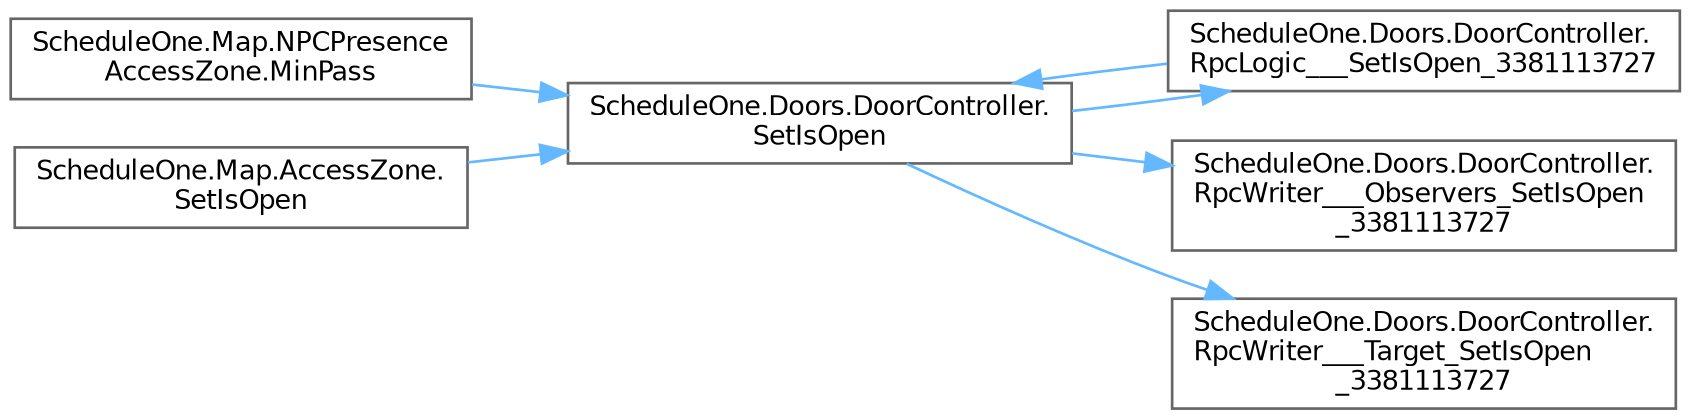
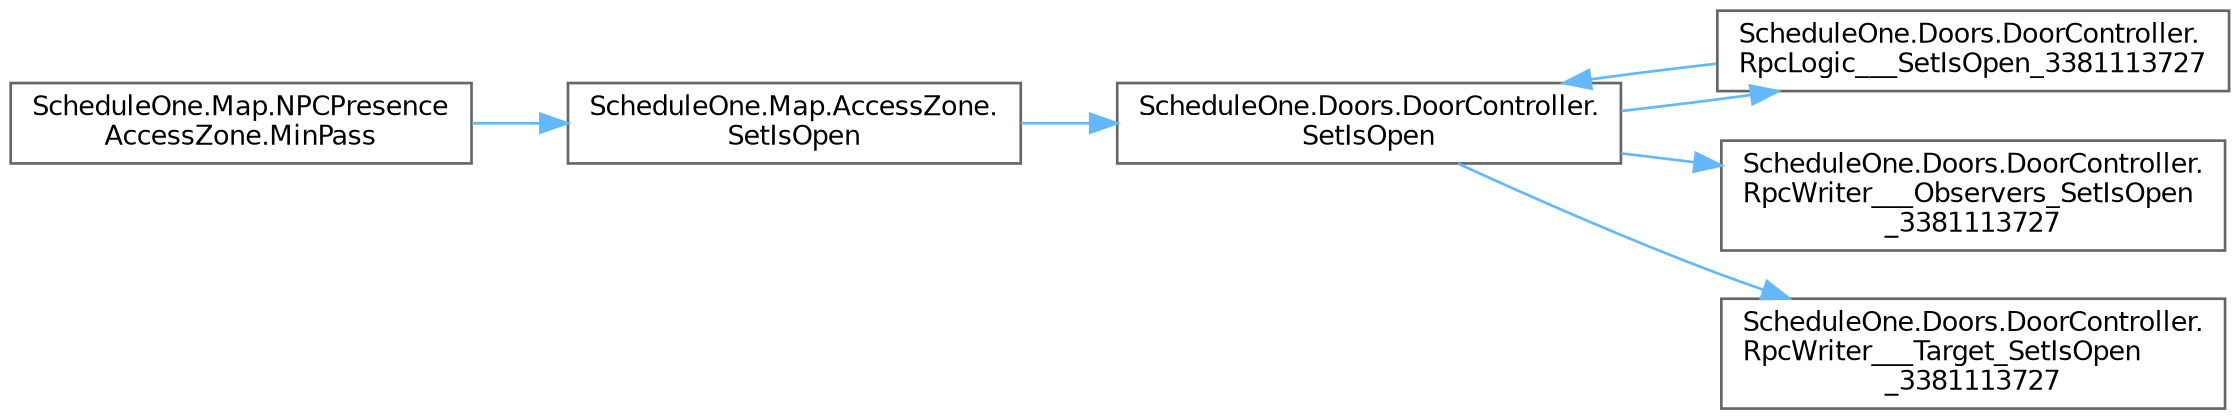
(506, 88) -> (506, 123)
